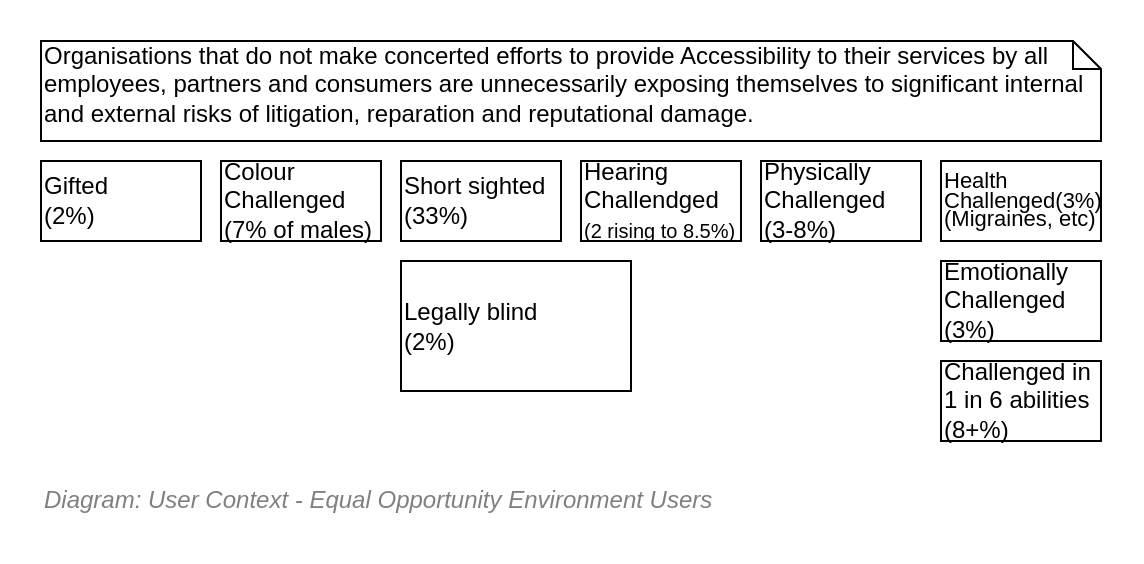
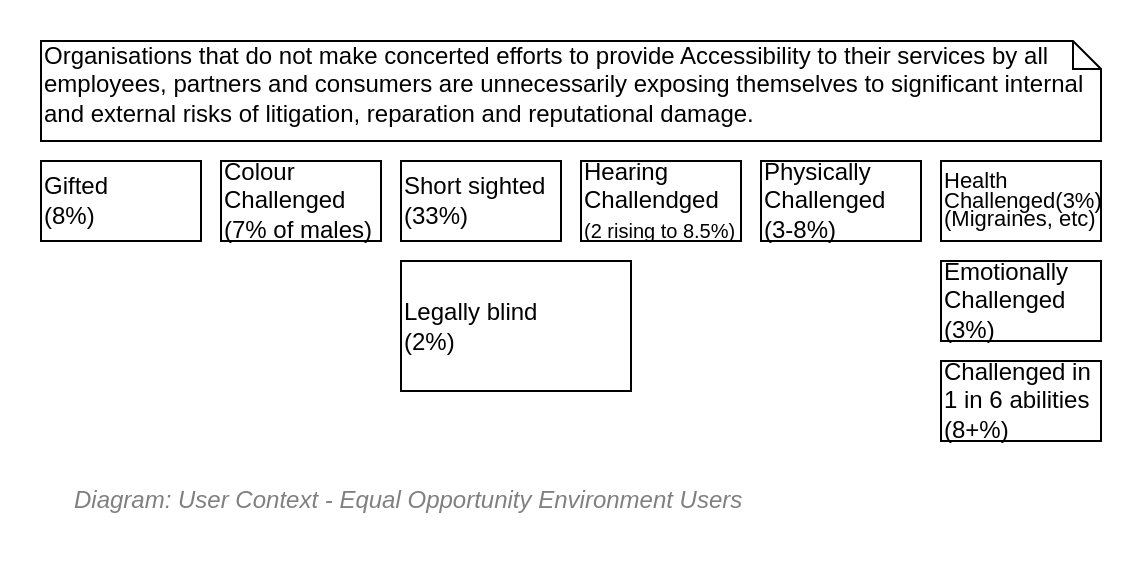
(82, 201) -> (82, 201)
(561, 501) -> (591, 501)
